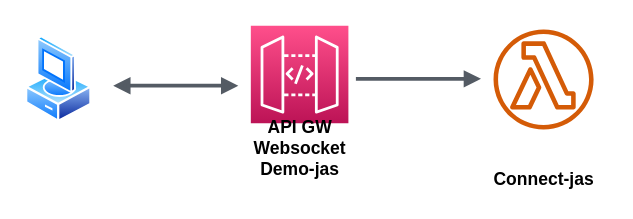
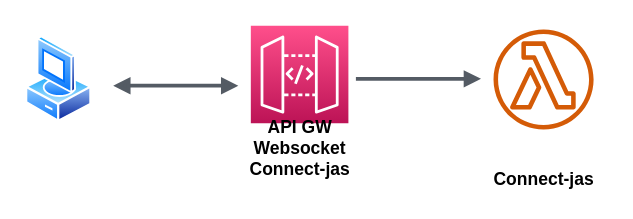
(300, 148) -> (300, 148)
